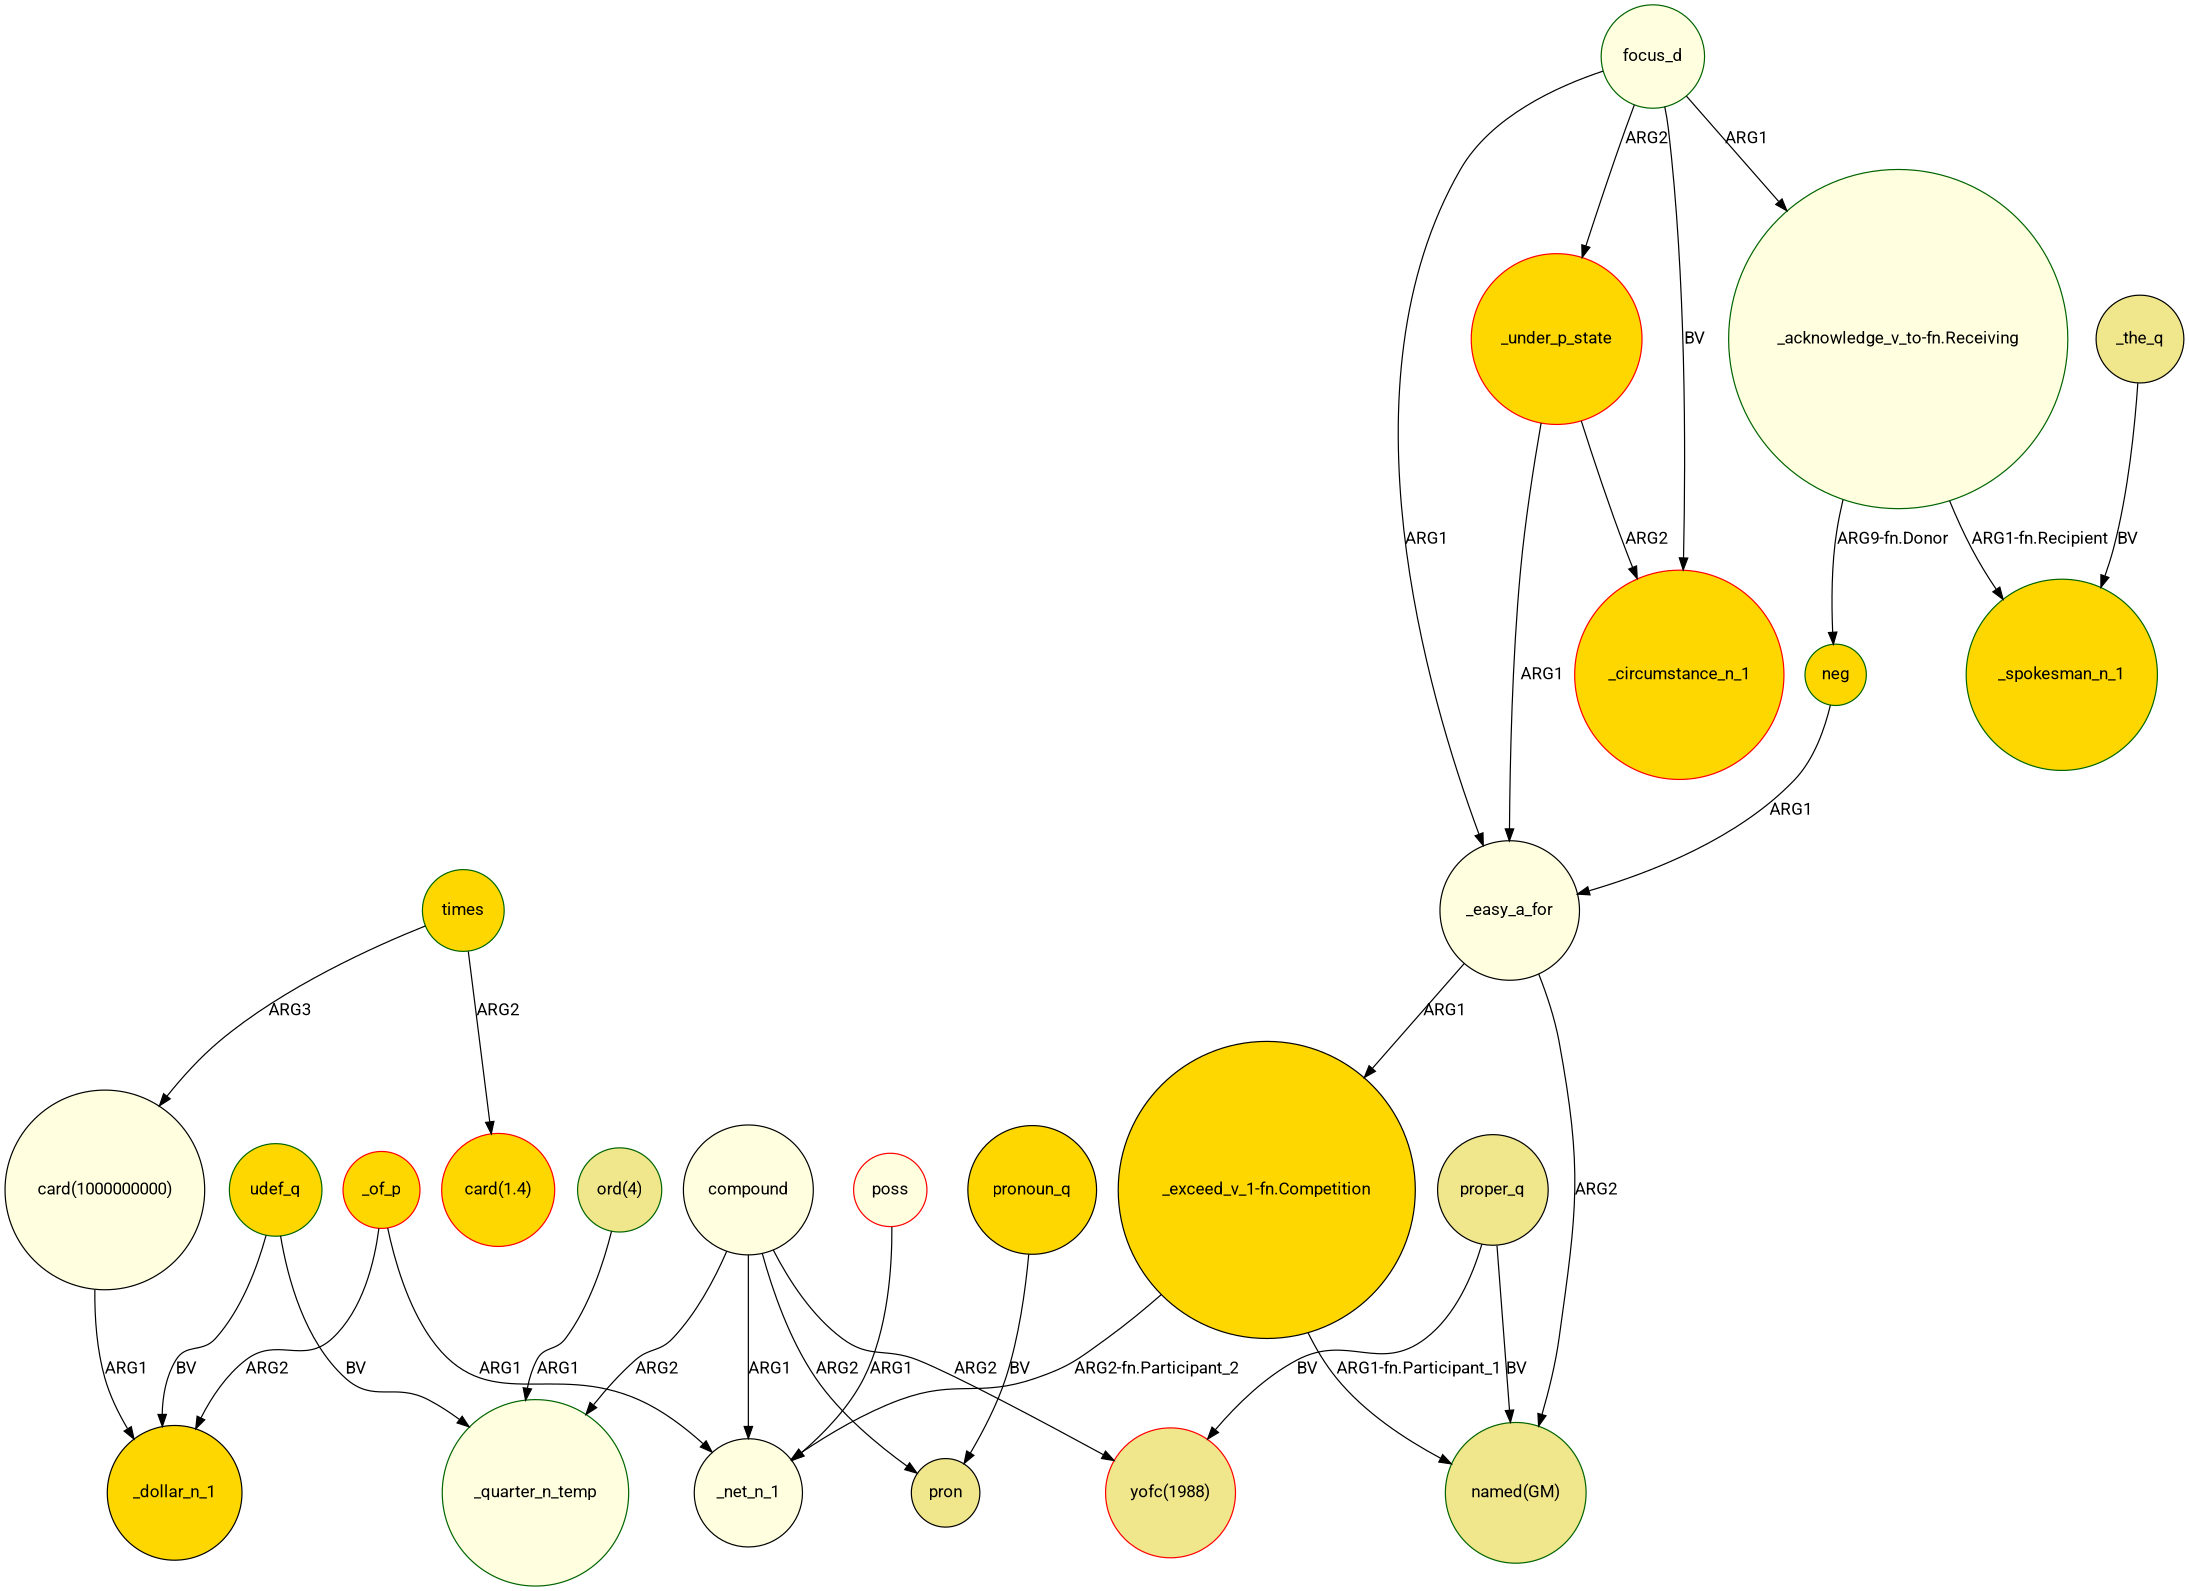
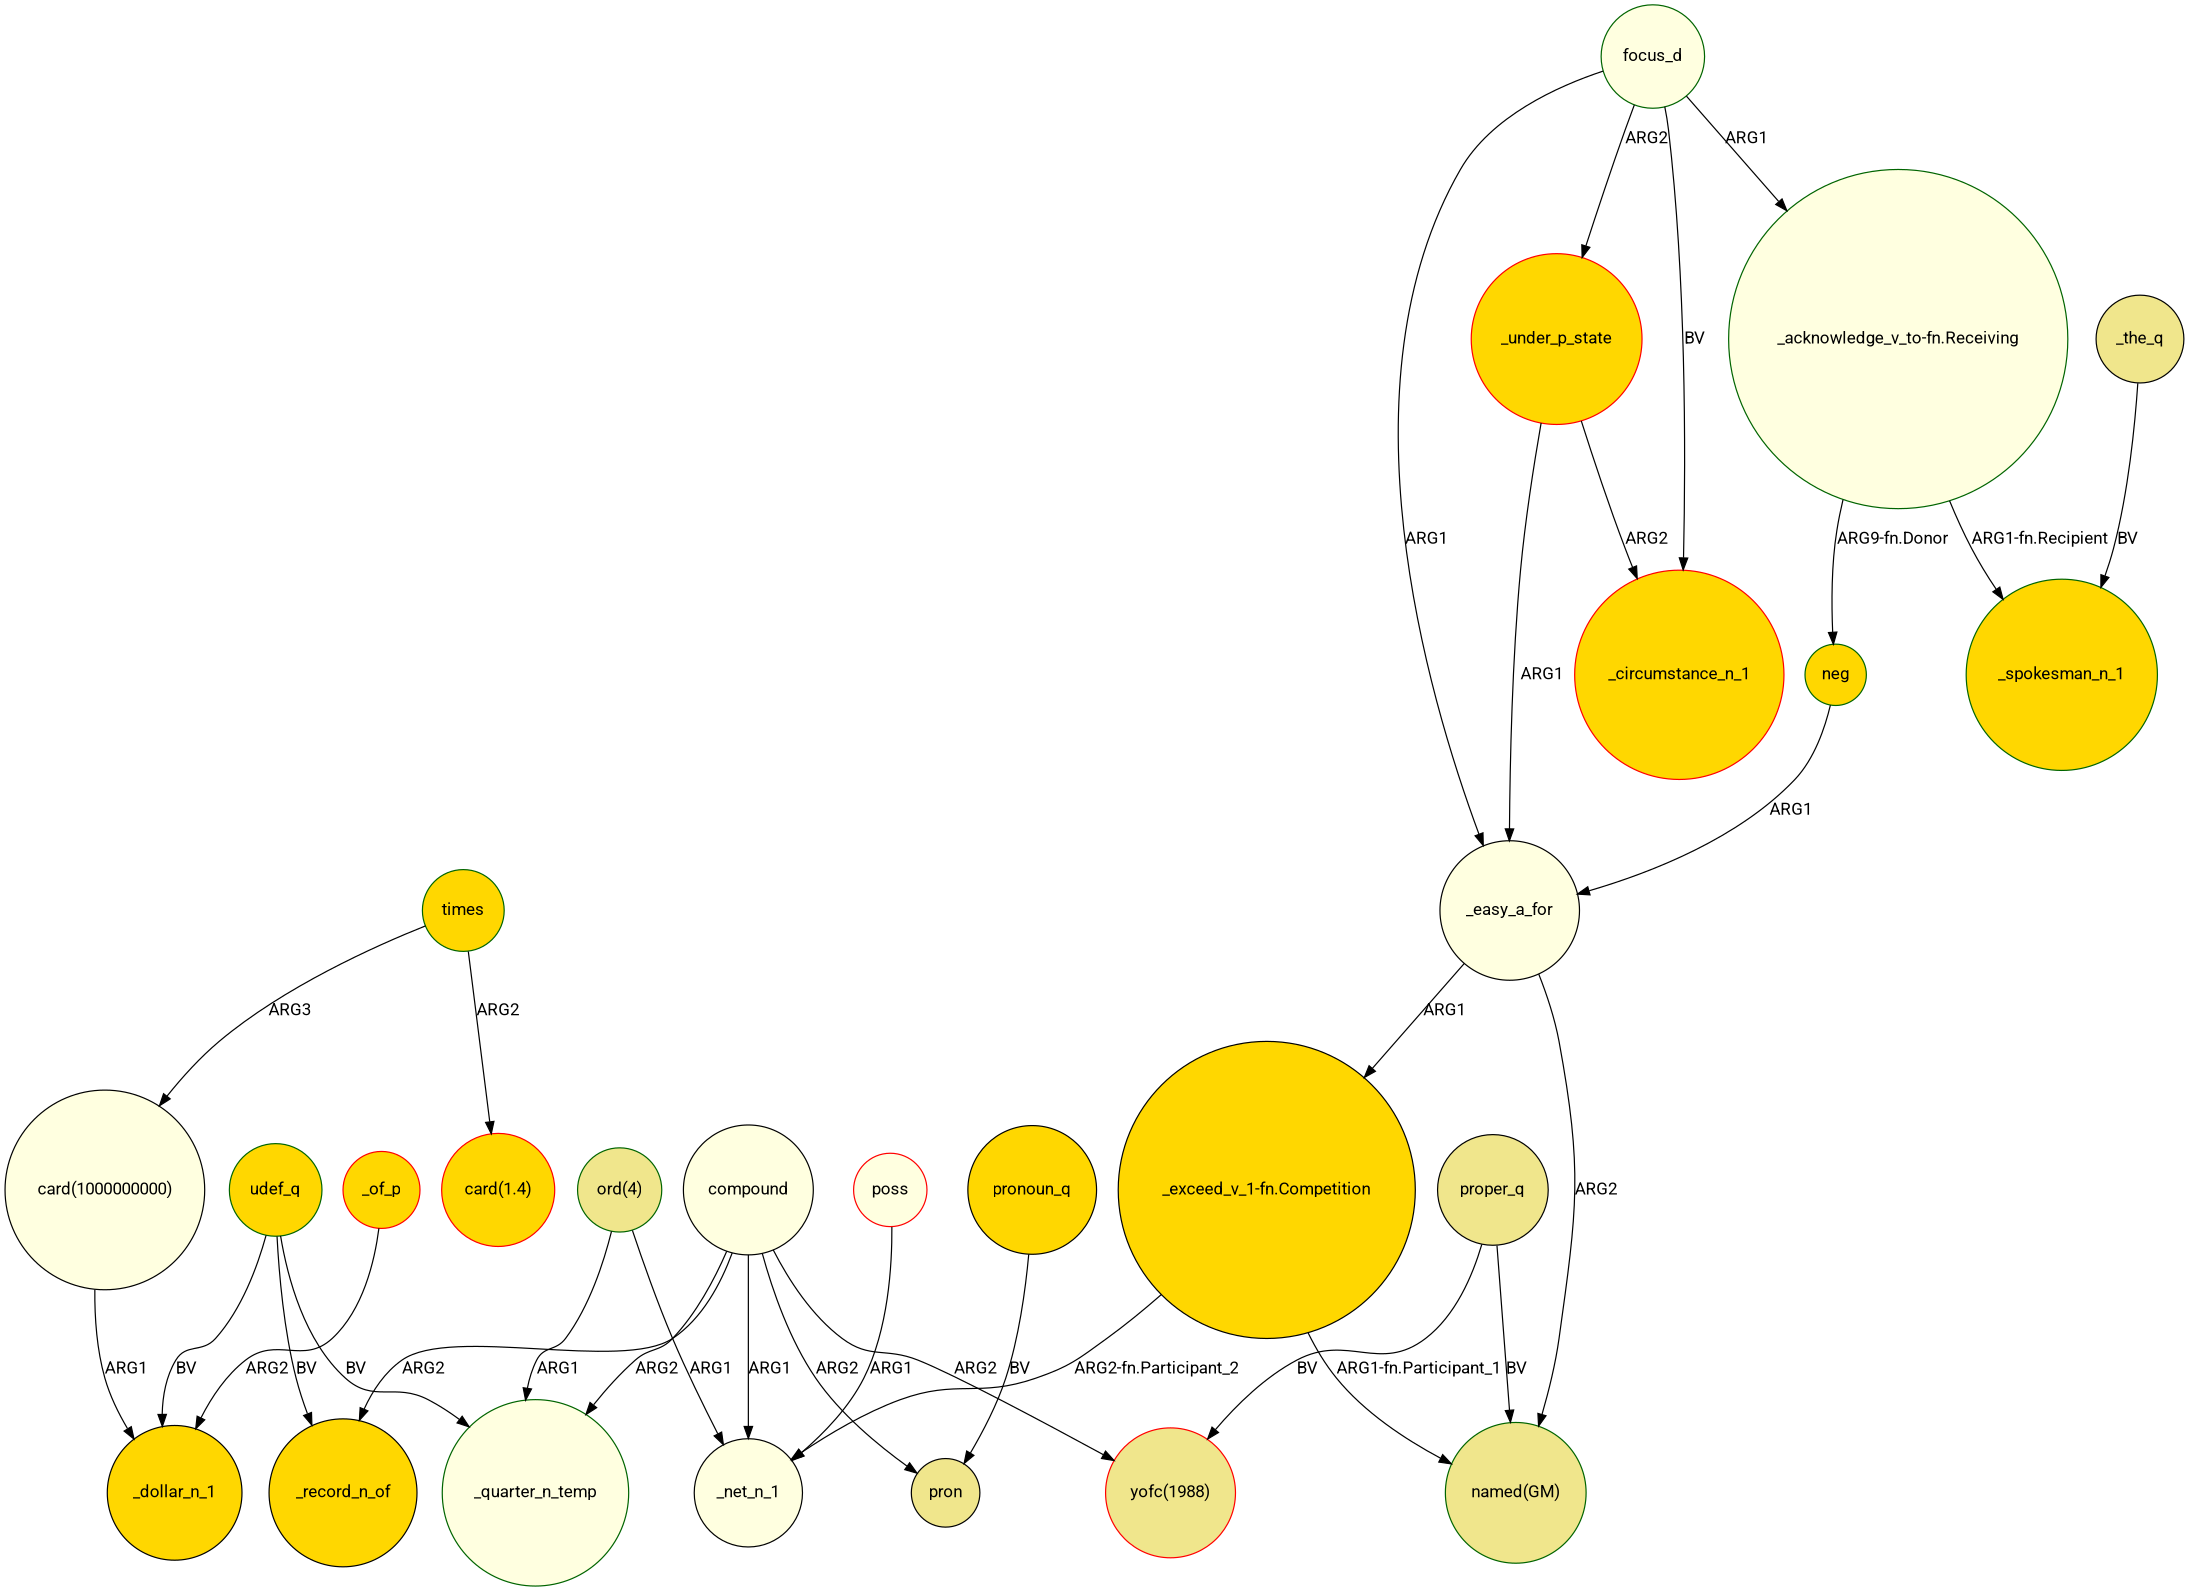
(508, 1383) -> (669, 1329)
none -> (343, 1493)
